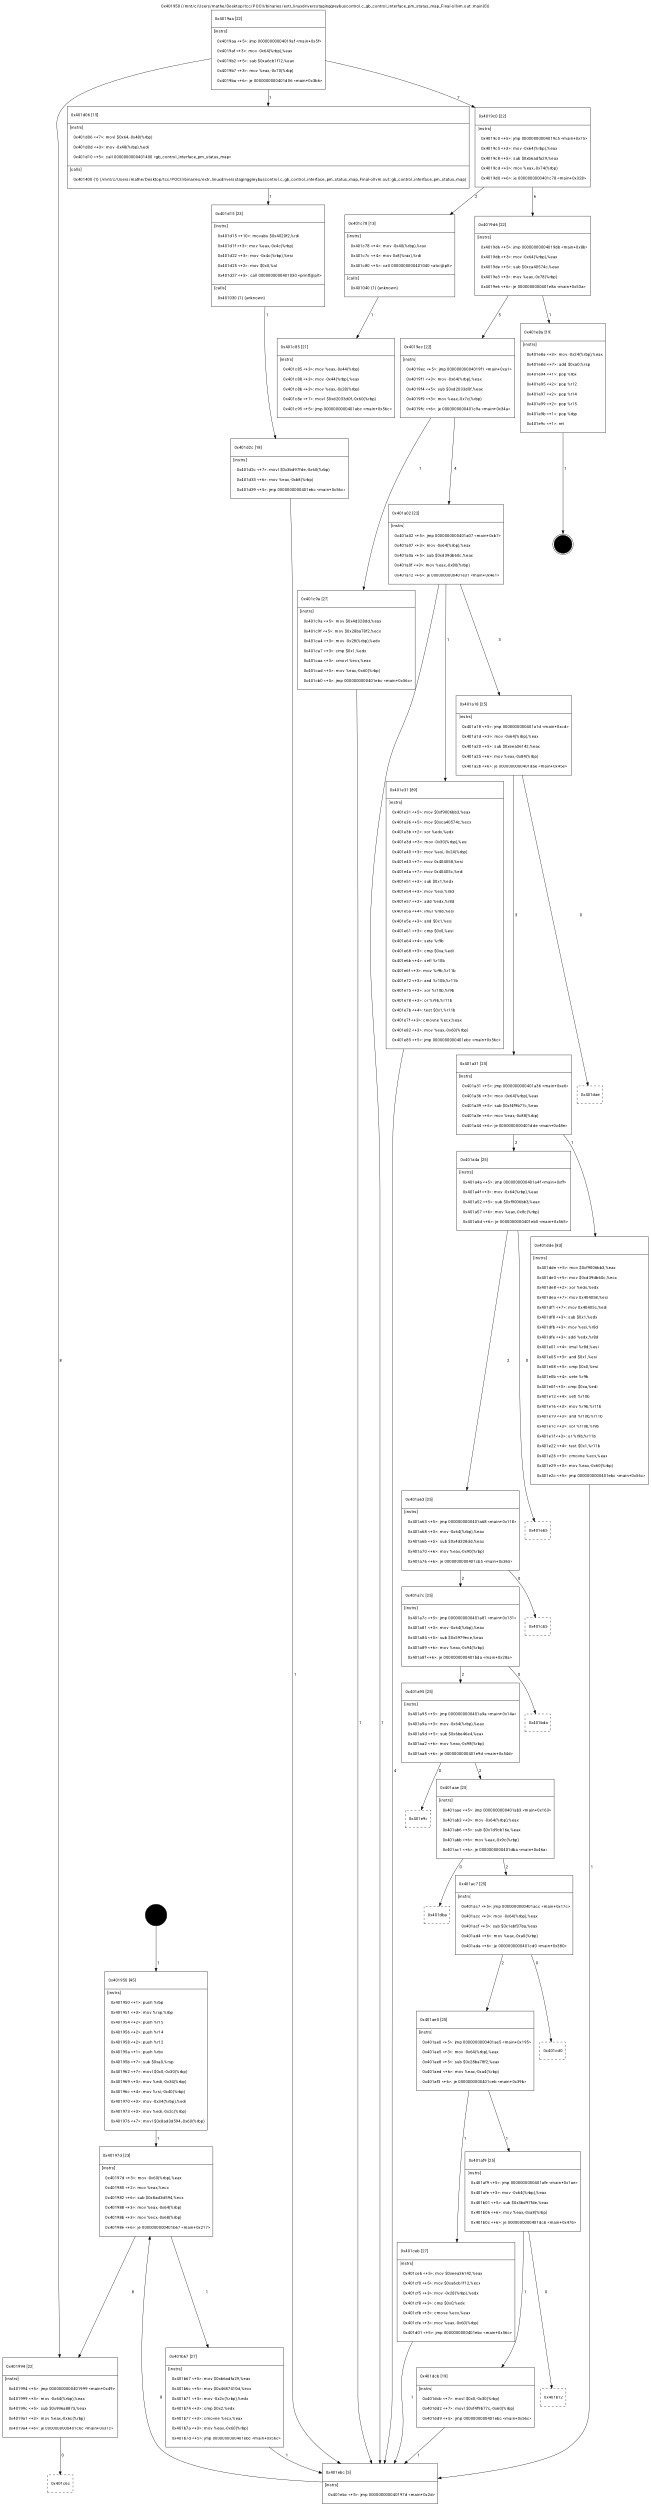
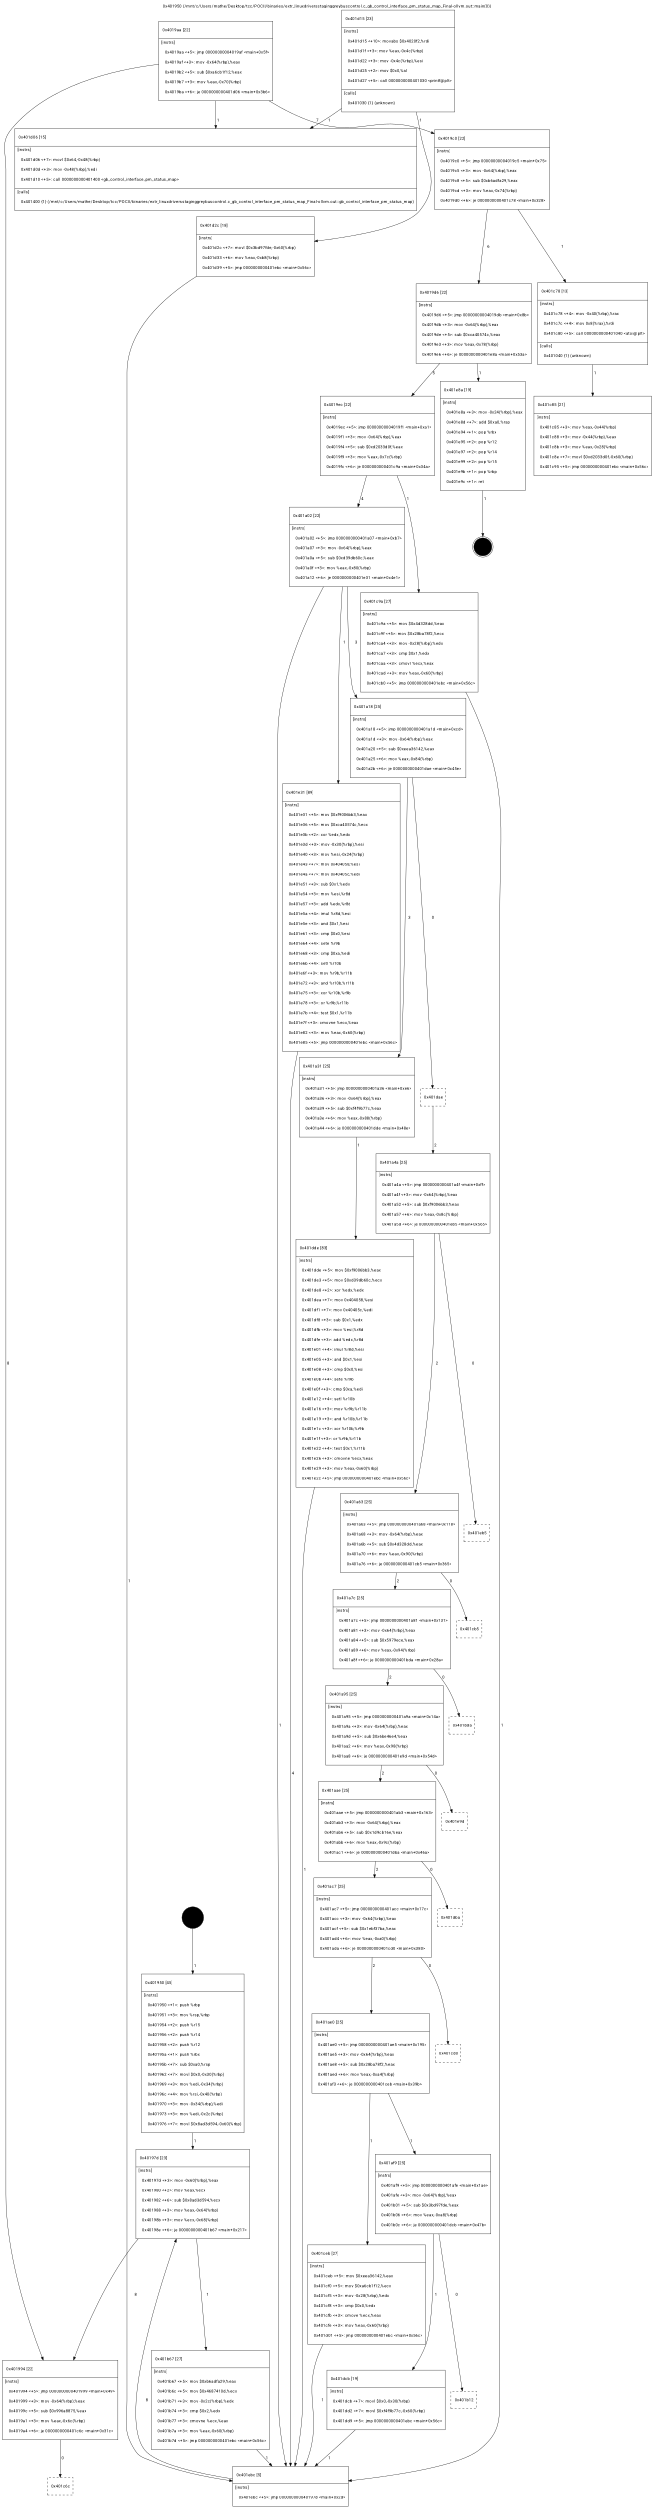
(268, 195) -> (327, 118)
(476, 197) -> (562, 247)
(514, 1141) -> (433, 1128)
